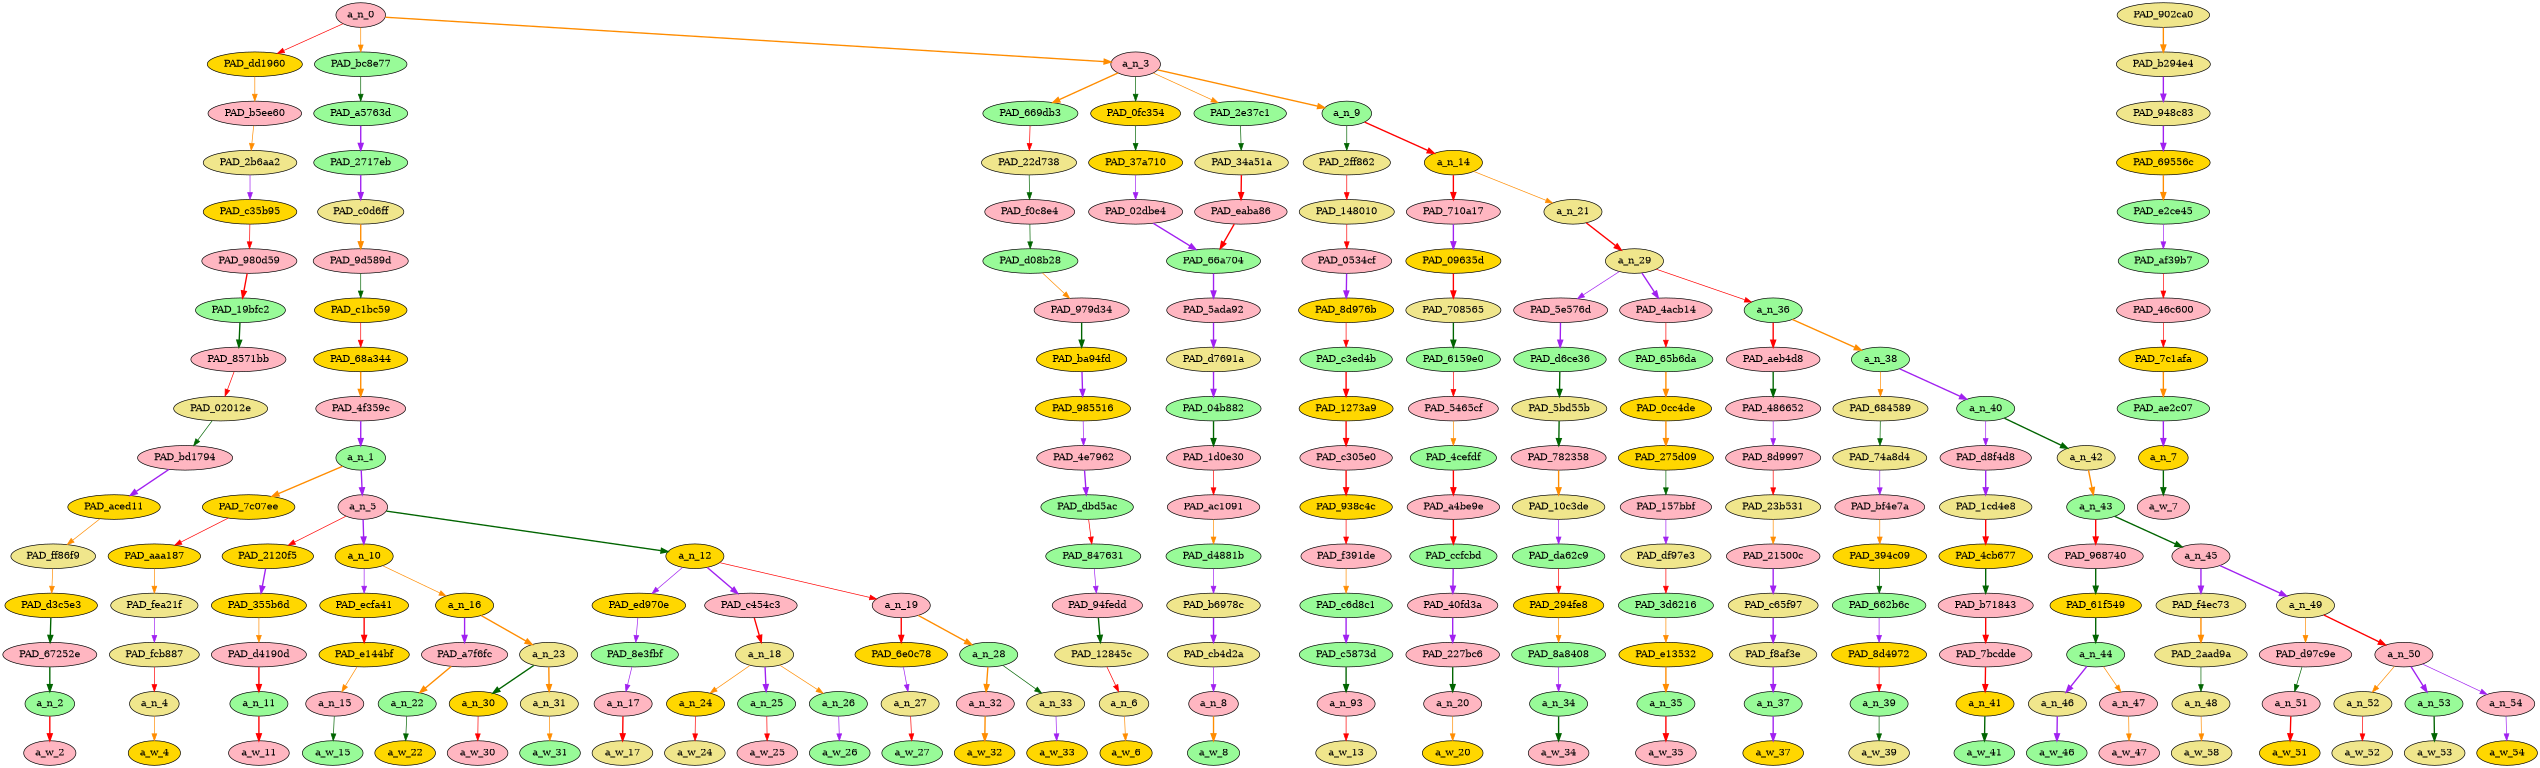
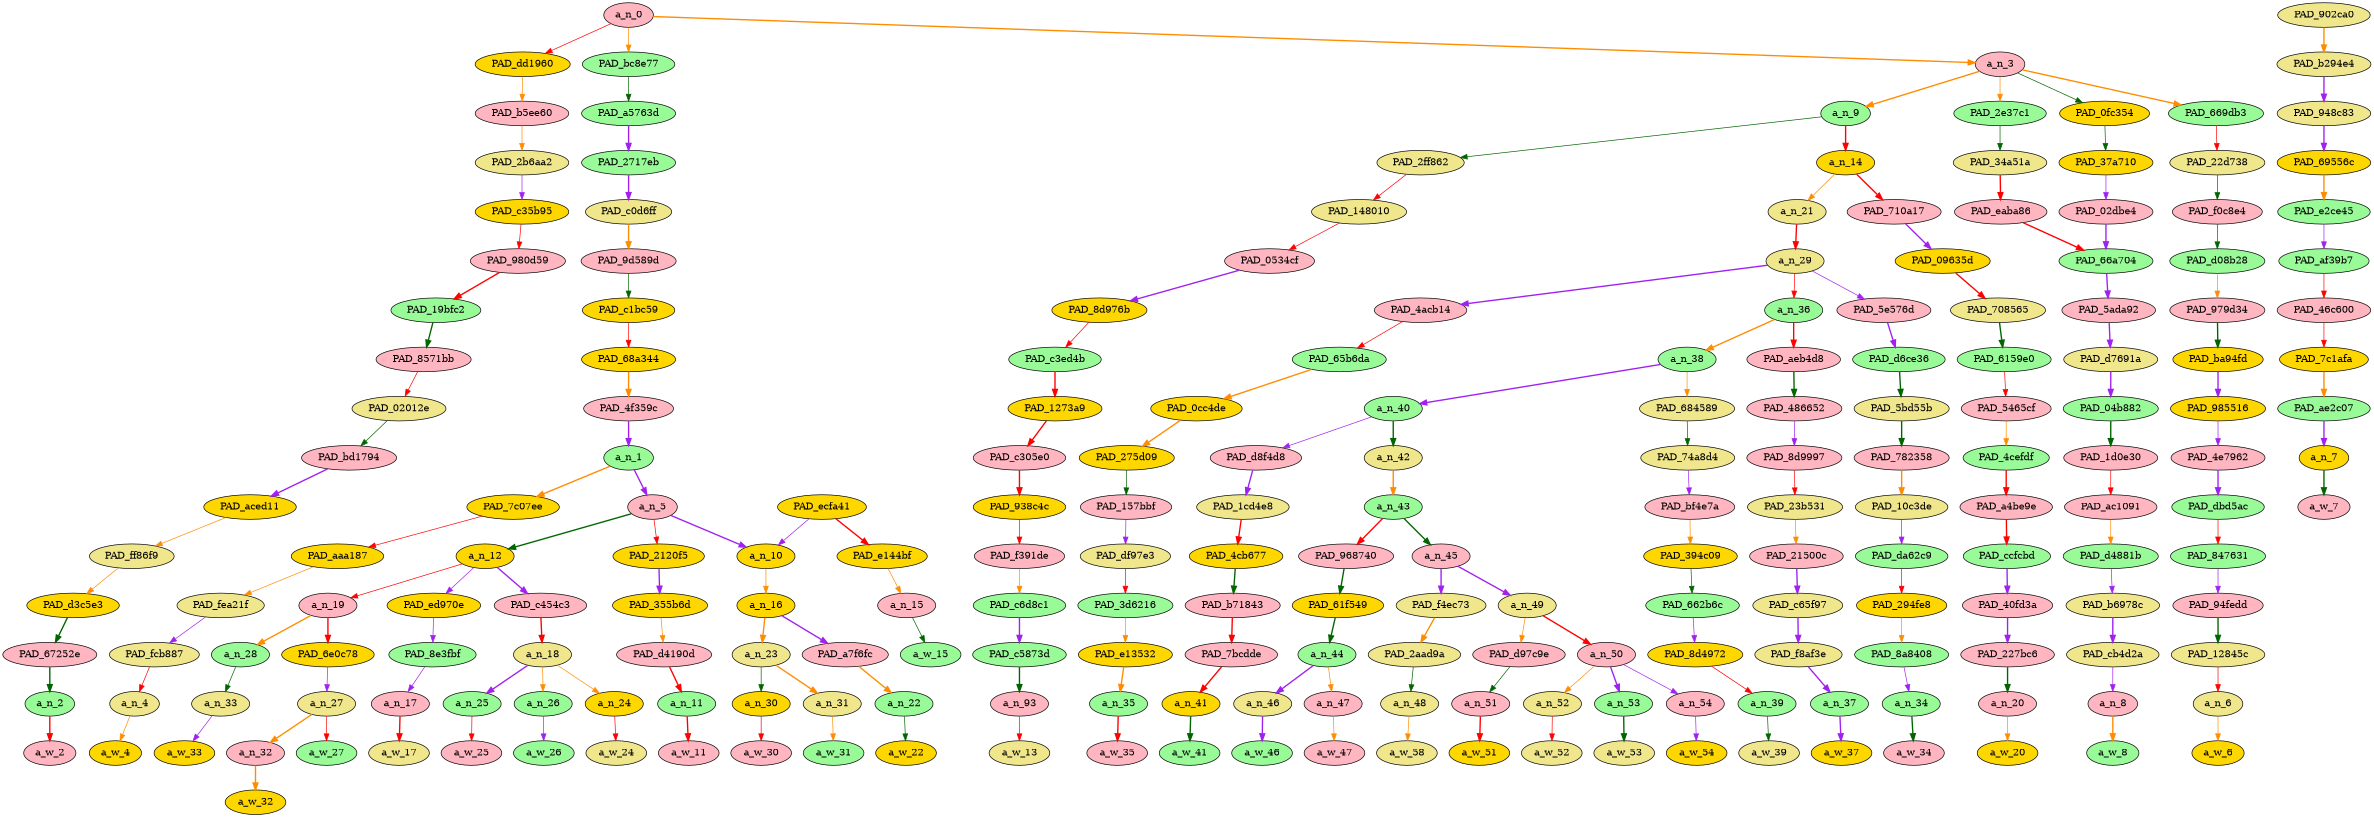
(364, 577) -> (796, 530)
(987, 676) -> (294, 726)
(516, 677) -> (761, 676)
